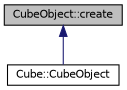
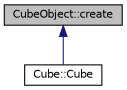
(63, 75) -> (63, 75)
